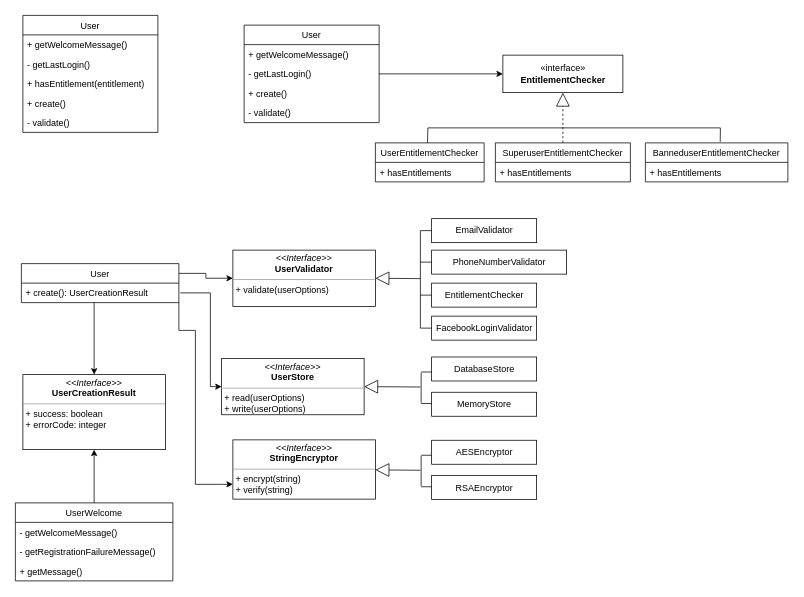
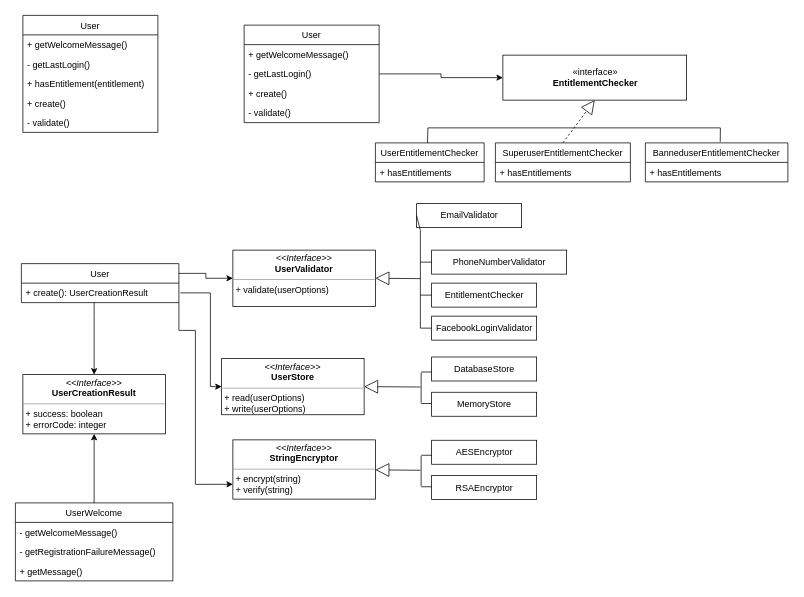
(563, 74) -> (595, 78)
(484, 231) -> (469, 216)
(94, 412) -> (94, 404)
